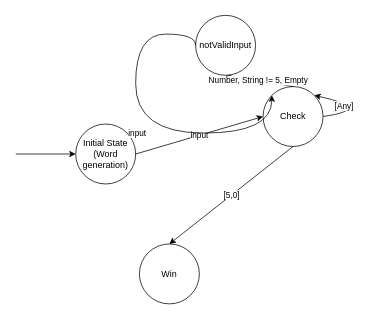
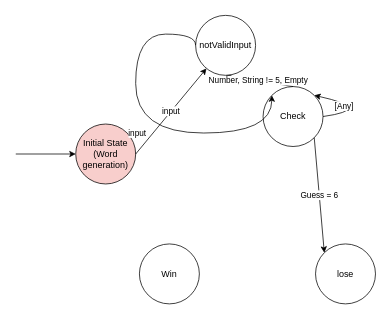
(170, 144) -> (169, 113)
(105, 154) -> (105, 154)
none -> (319, 193)
(233, 194) -> none
none -> (345, 274)
